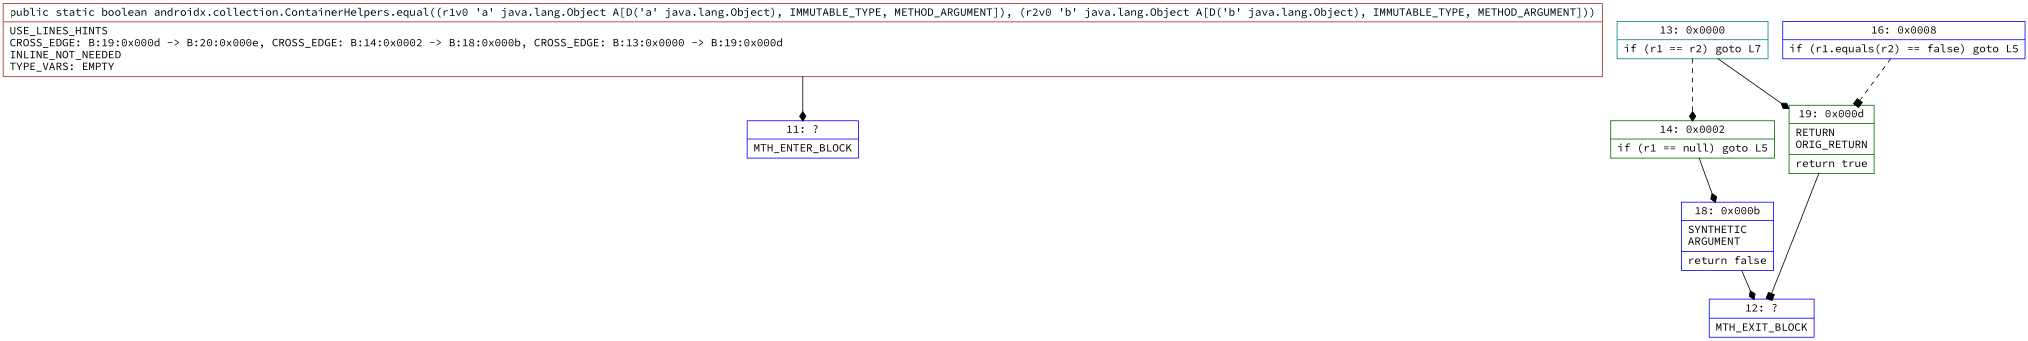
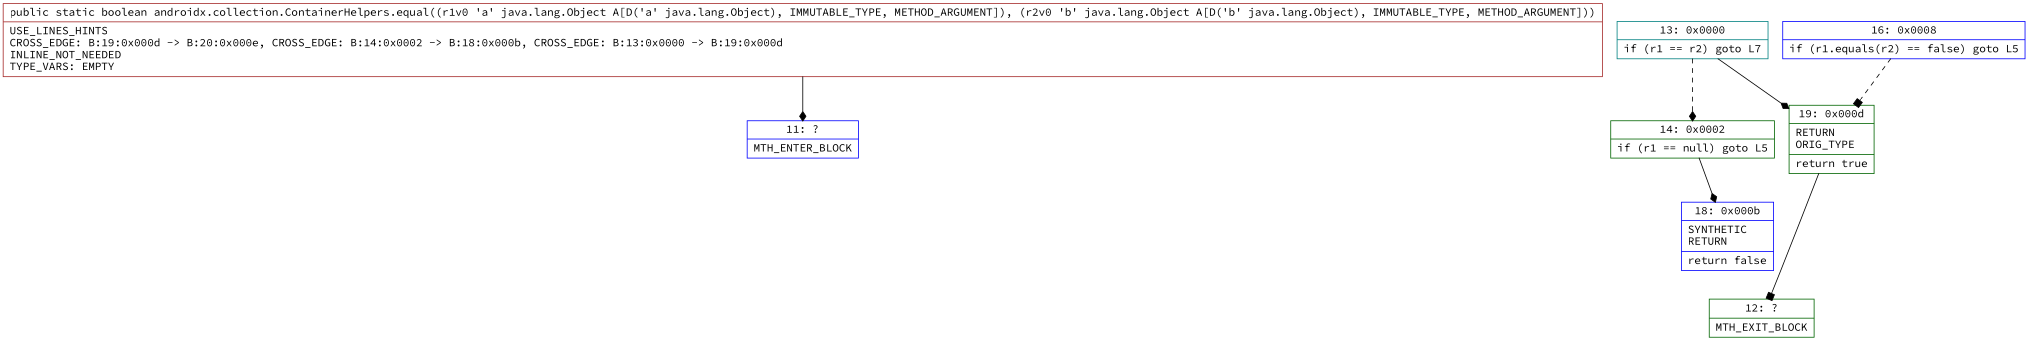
(1832, 145) -> (1825, 145)
(1714, 242) -> (1708, 242)
(1746, 280) -> none
(1762, 318) -> (1762, 318)
